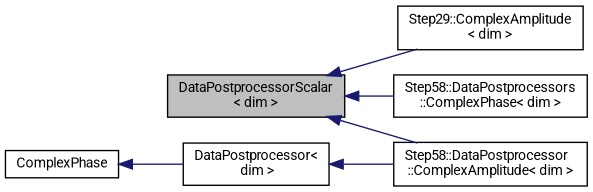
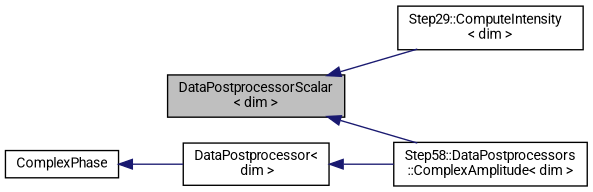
(490, 28) -> (490, 28)
(490, 96) -> none
(490, 164) -> (490, 164)
